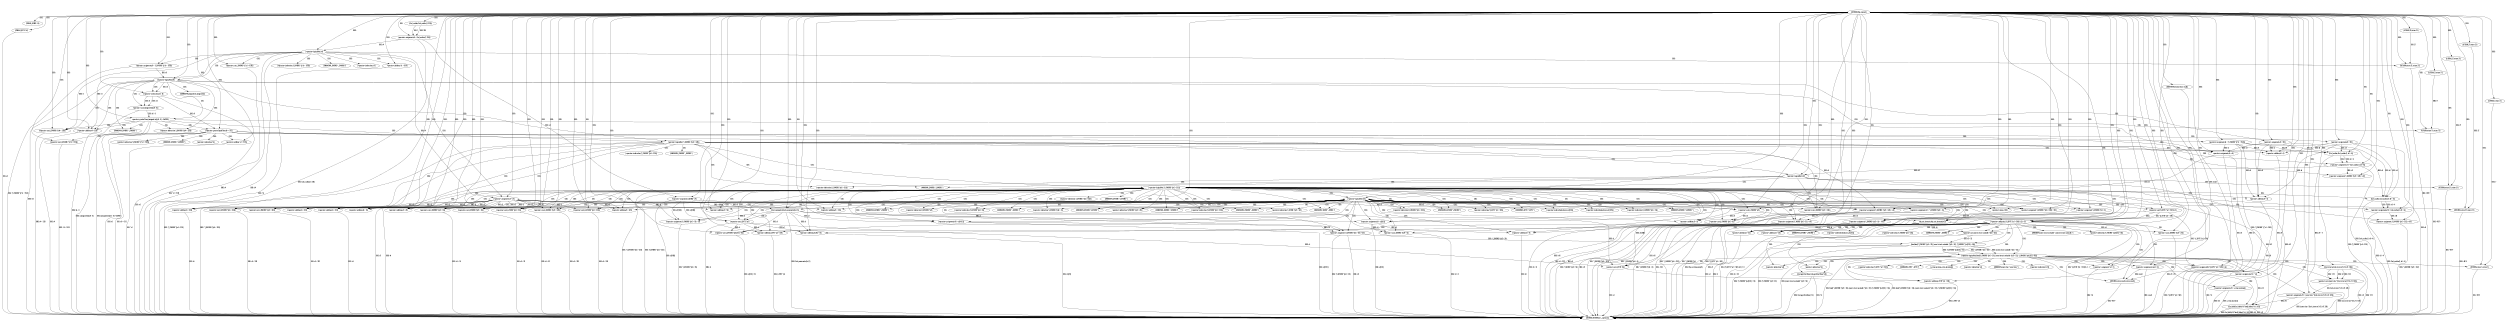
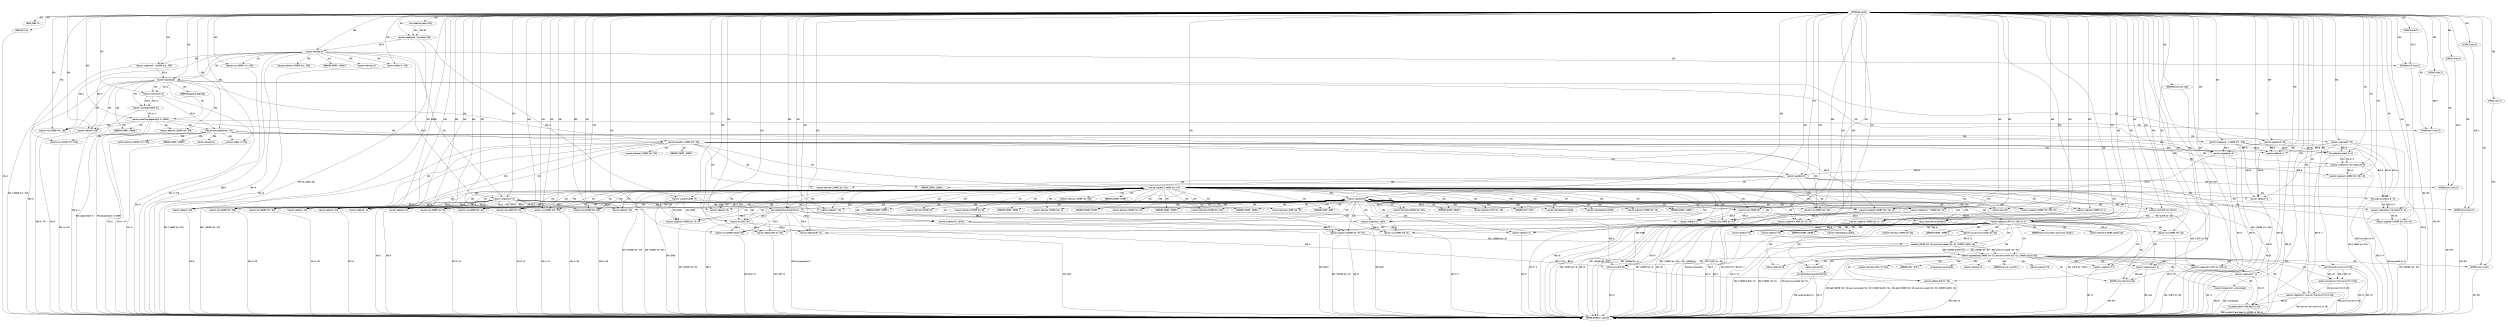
(434, 119) -> (434, 119)
none -> (892, 190)
